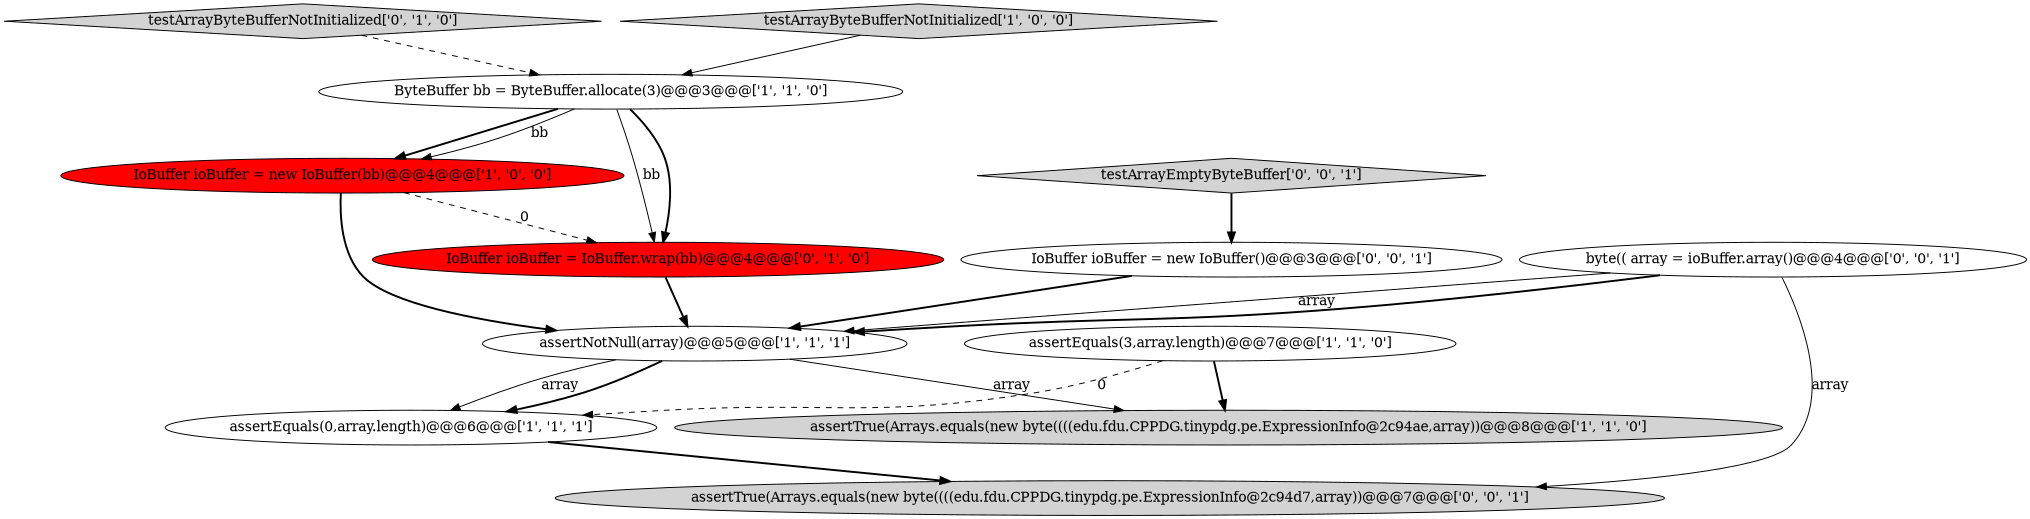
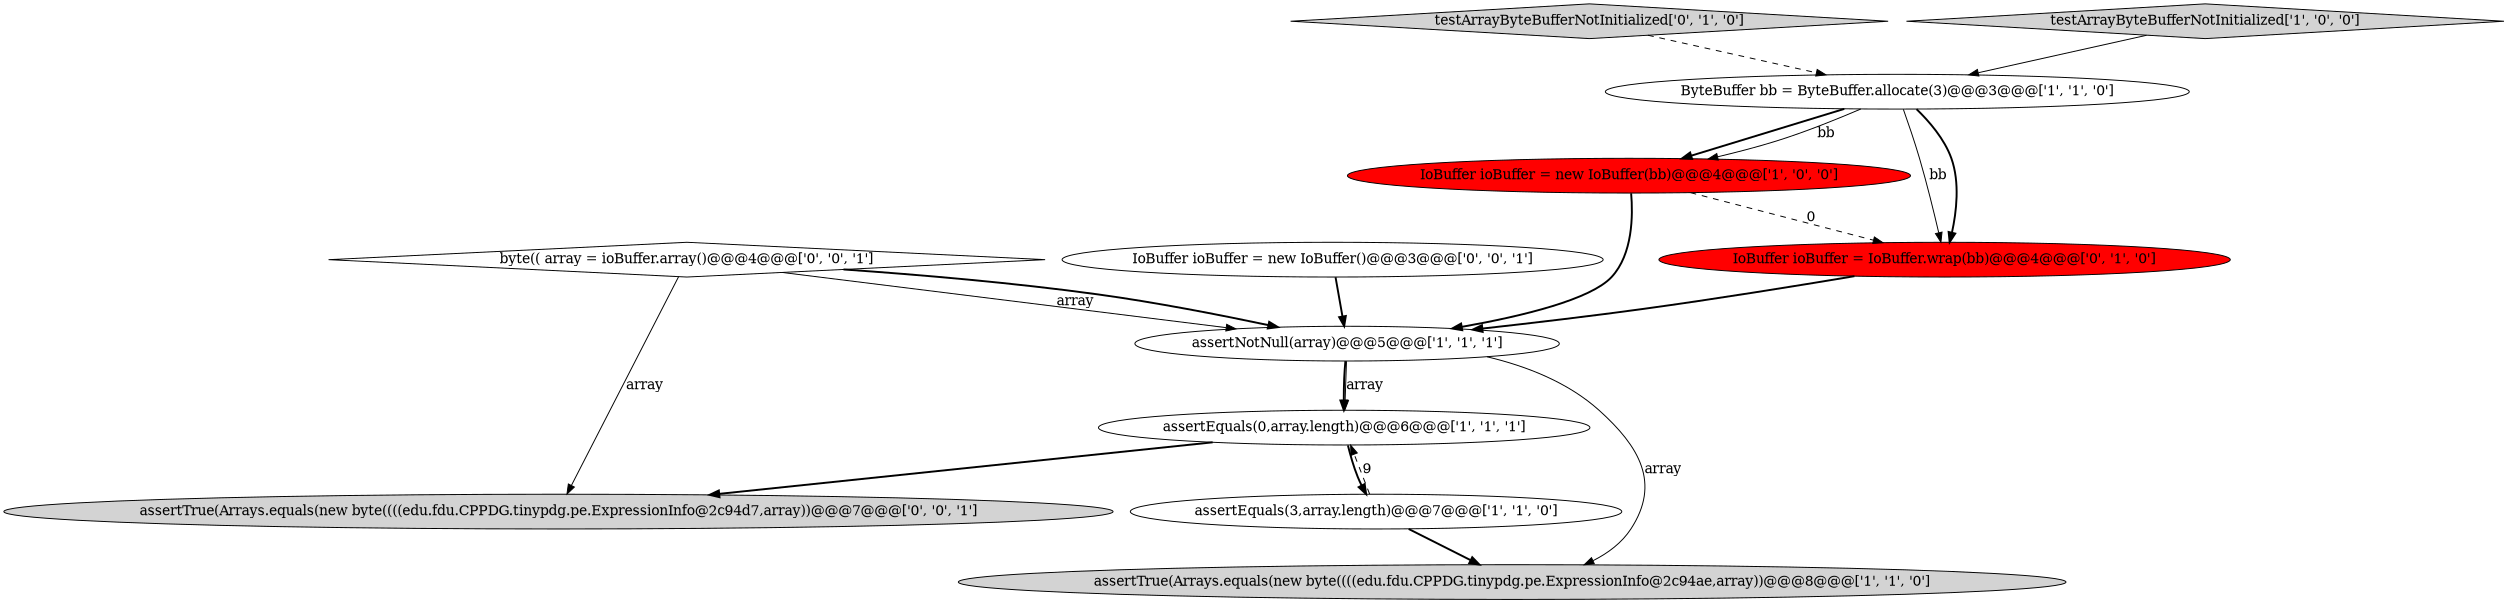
(1232, 176) -> none
(1773, 260) -> (687, 260)
(1102, 386) -> (1367, 470)
none -> (1354, 466)
